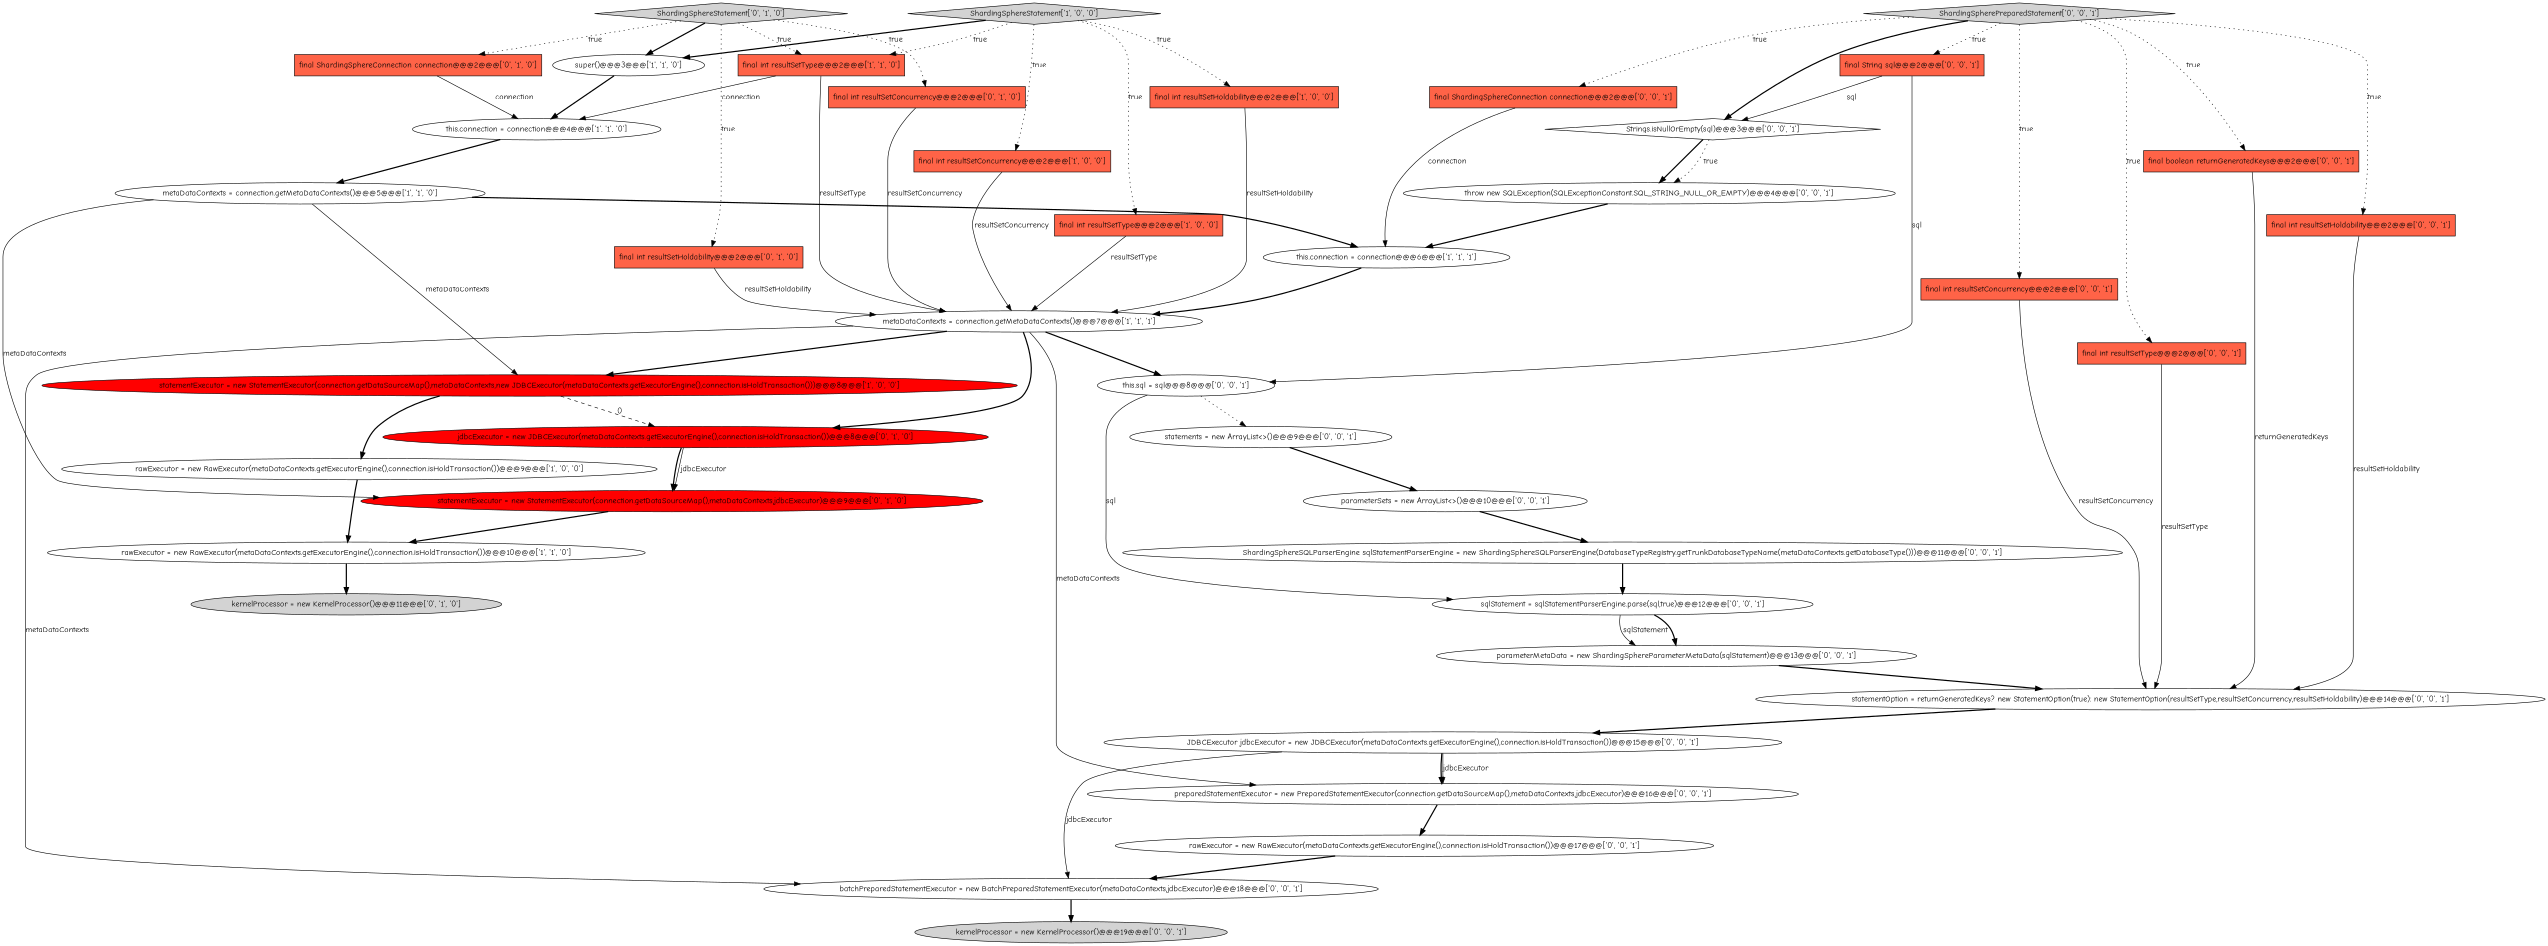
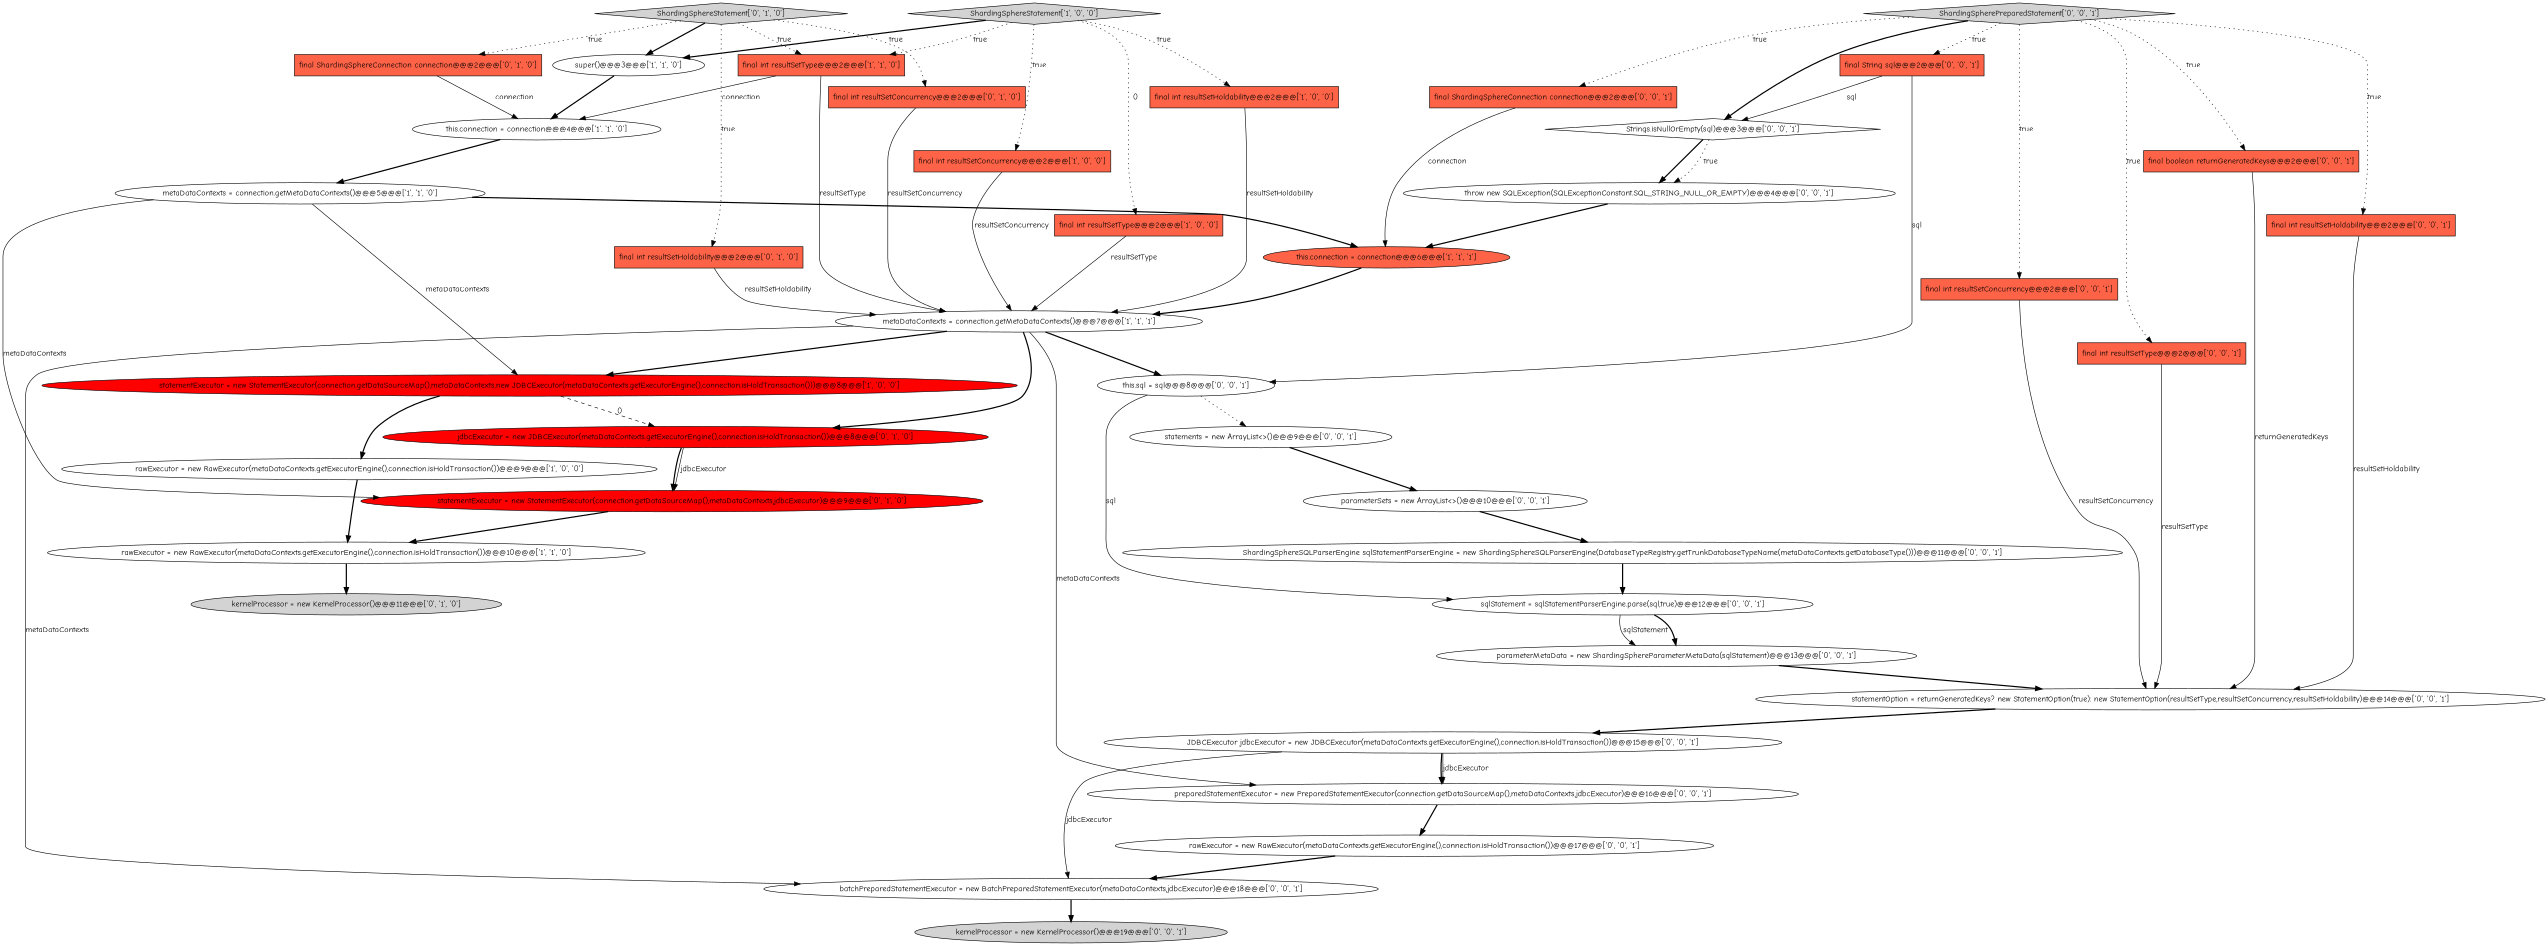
(1136, 97) -> (1136, 97)
(1387, 257) -> (1387, 257)
